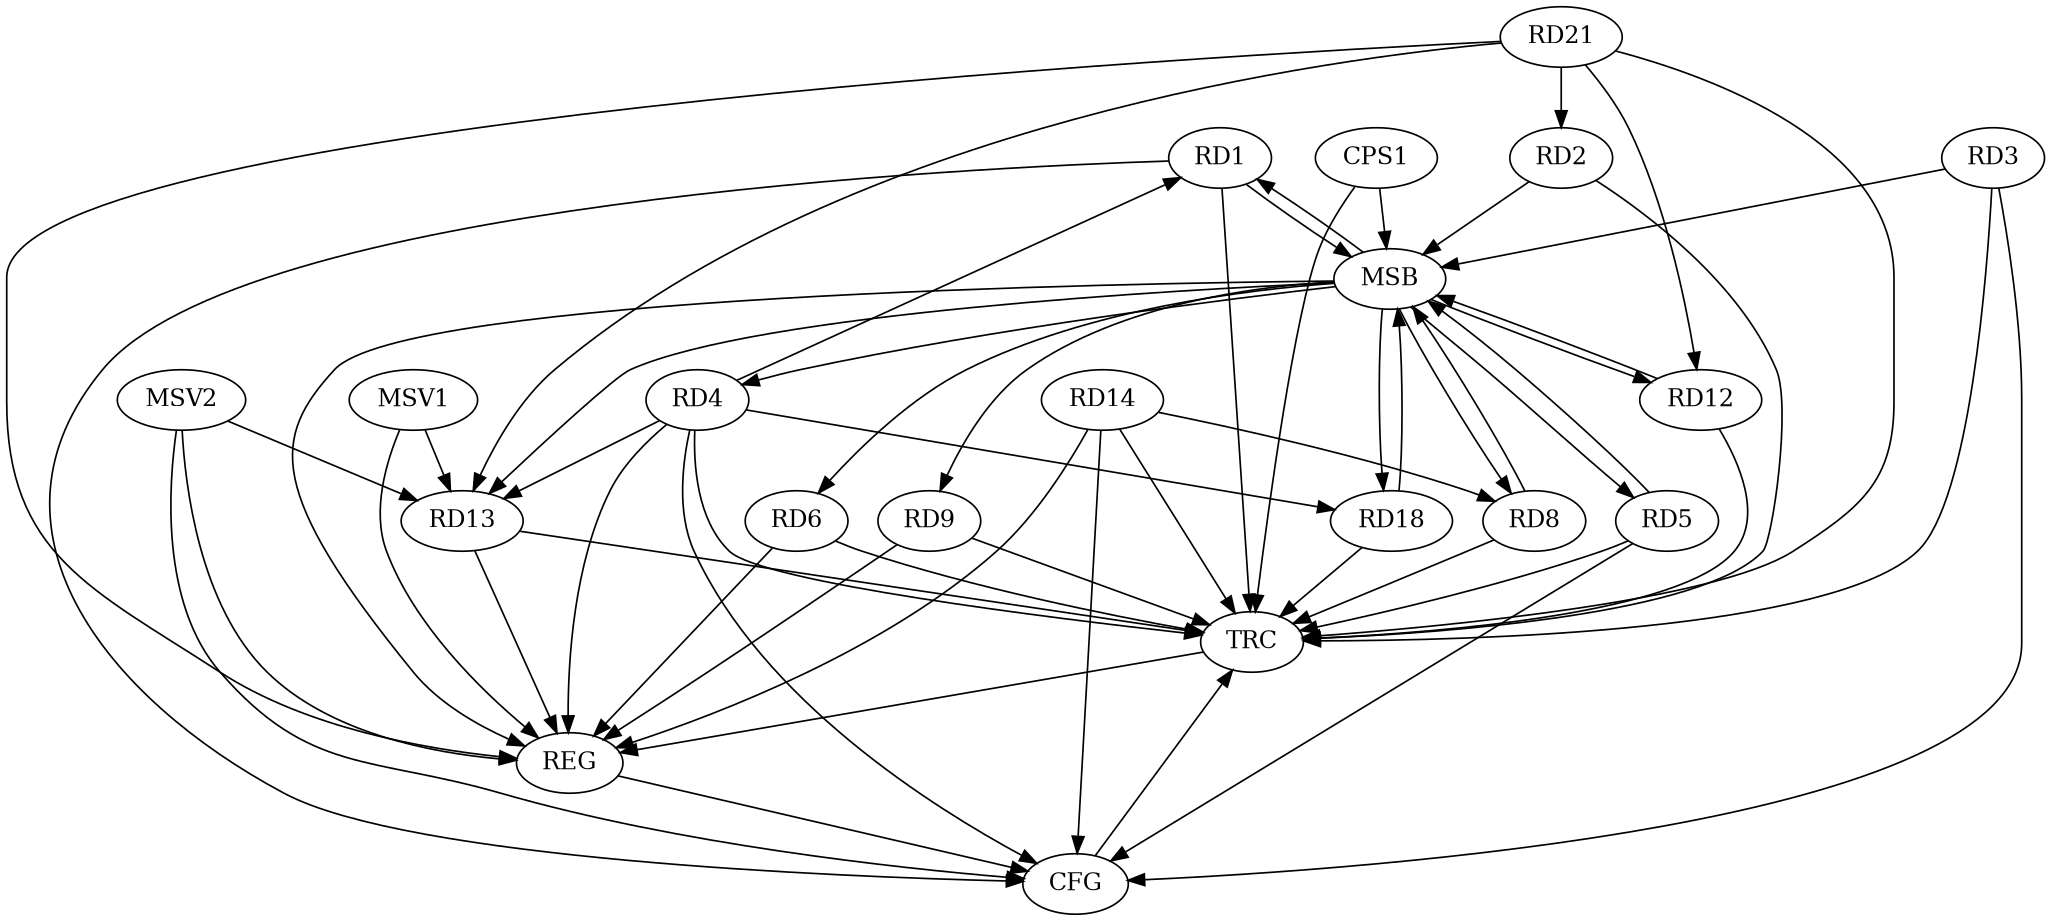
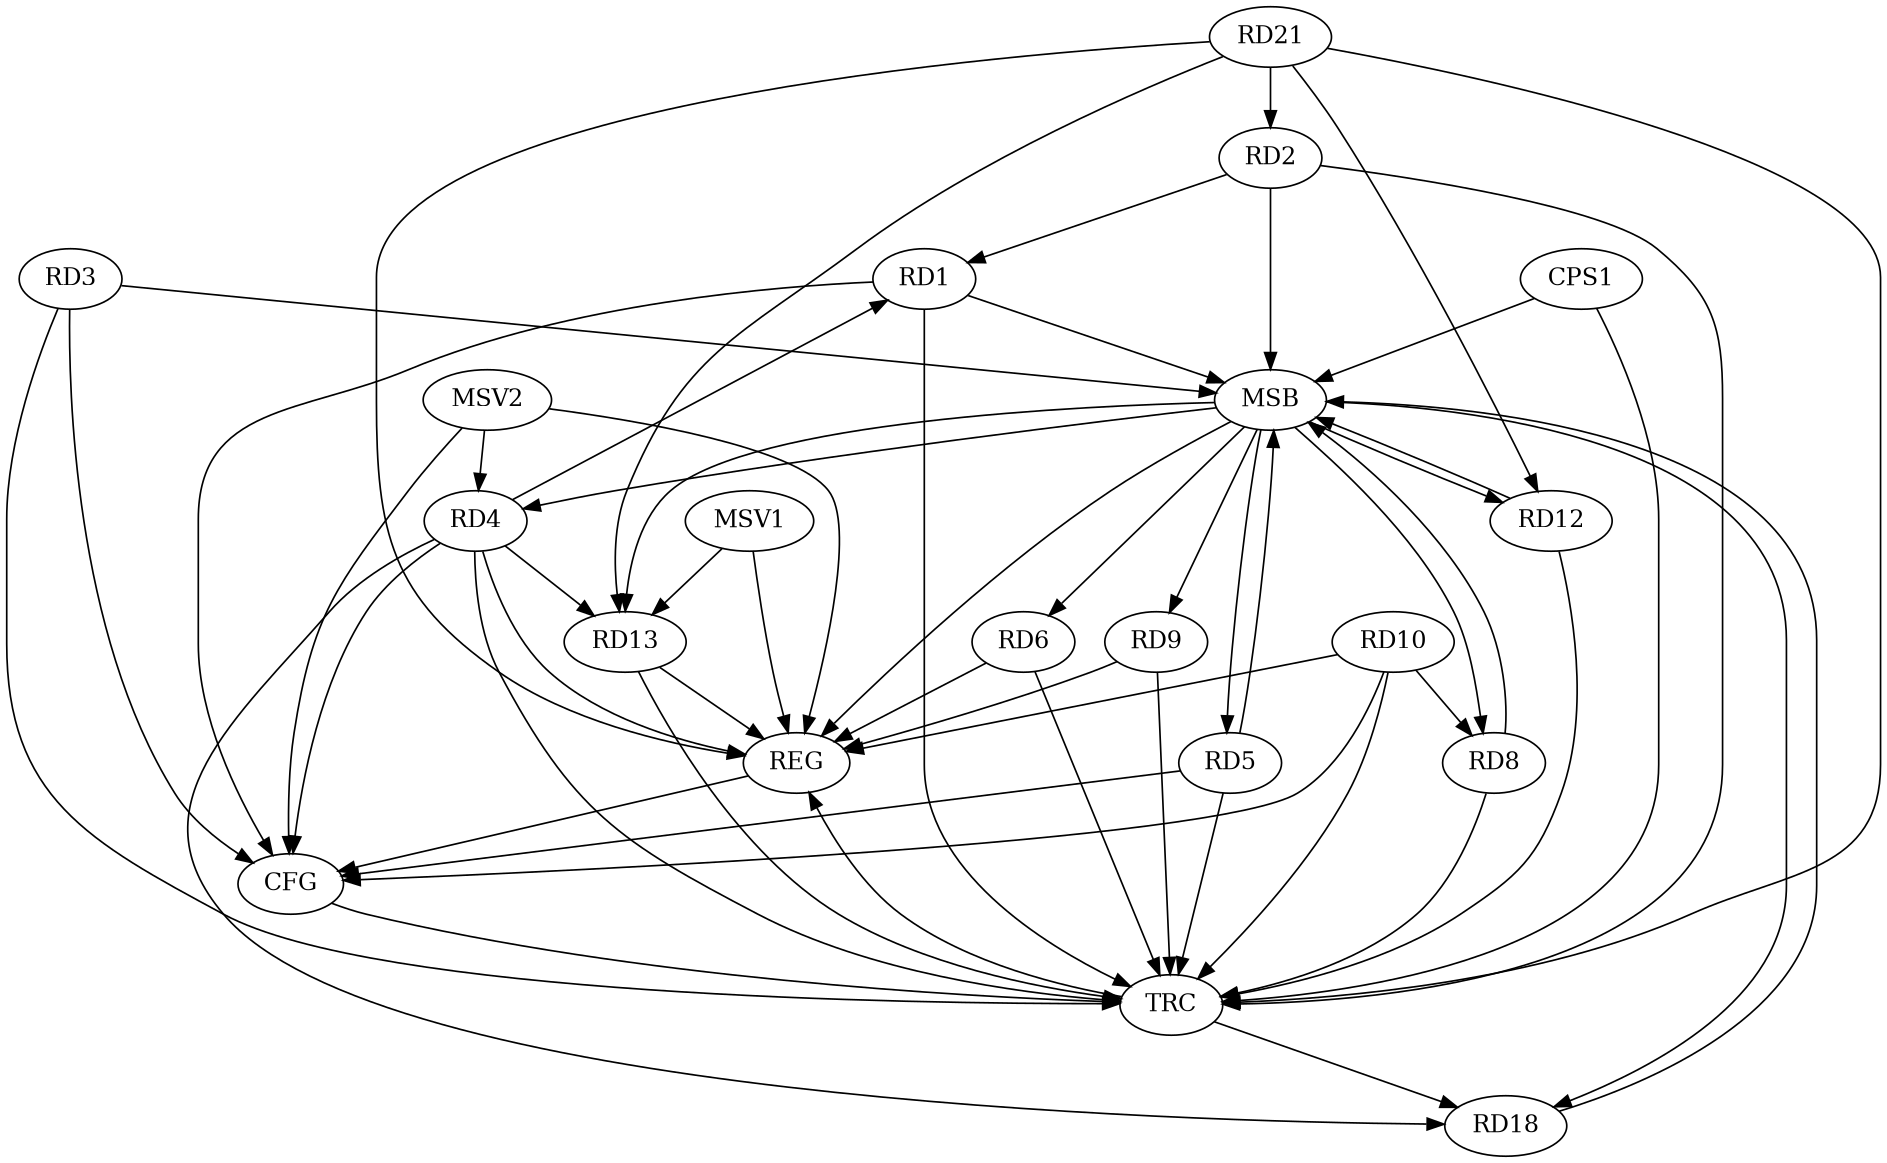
(1318, 220) -> (1105, 216)
(1102, 400) -> (1393, 642)
(314, 457) -> (482, 452)
(1328, 577) -> (1328, 1062)
